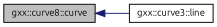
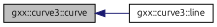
(49, 13) -> (49, 13)
